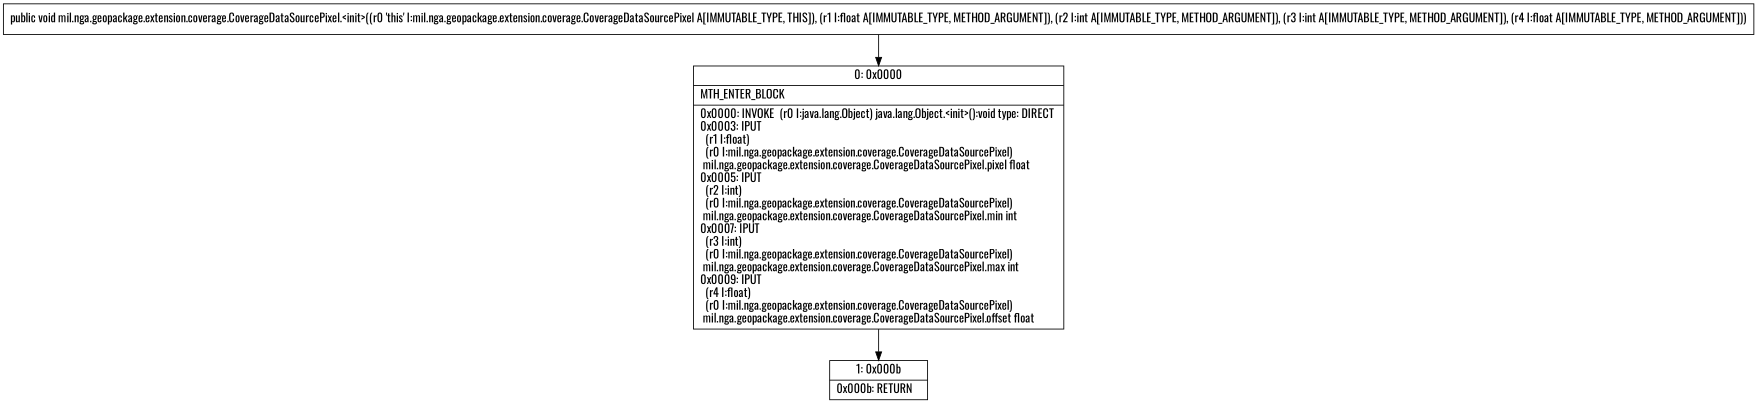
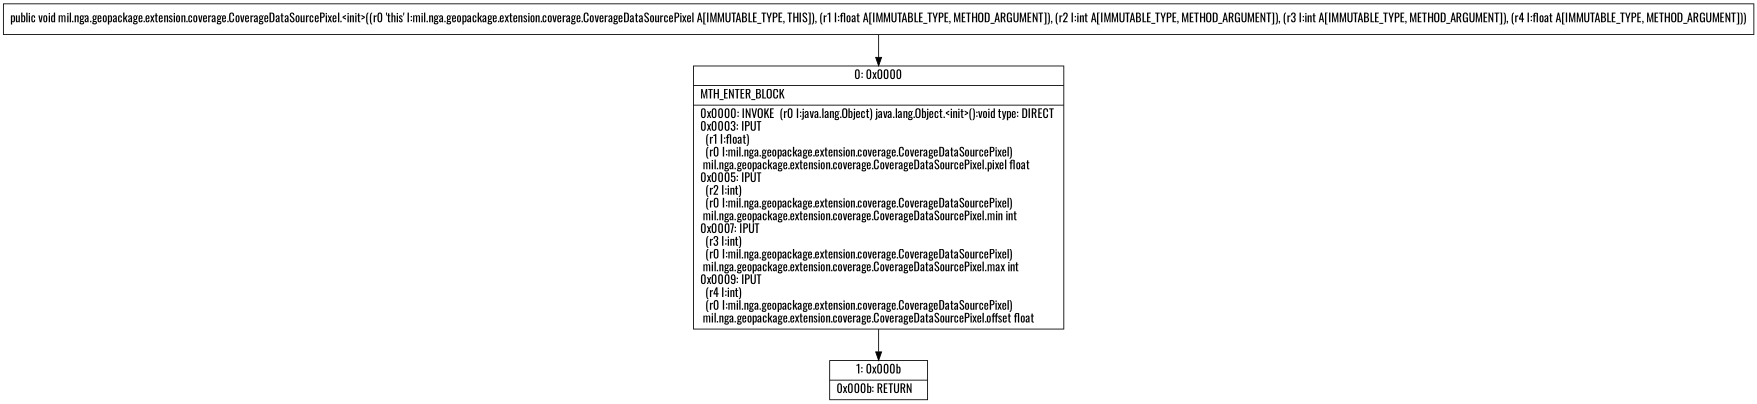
(726, 293) -> (721, 293)
